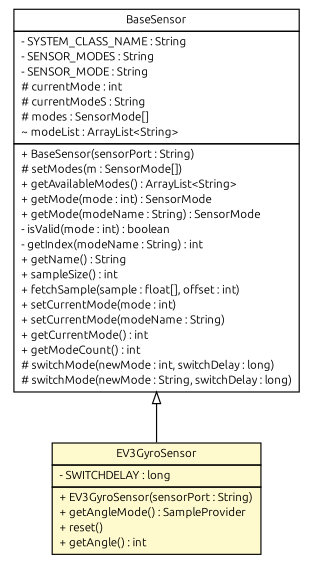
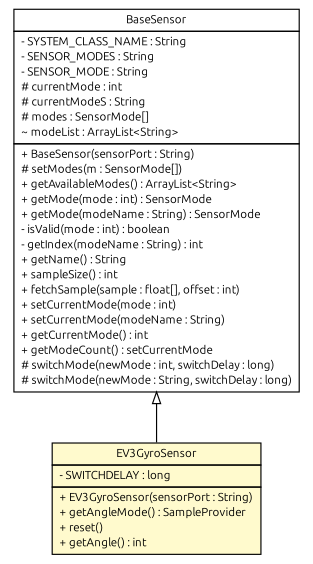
(81, 350) -> (117, 350)
